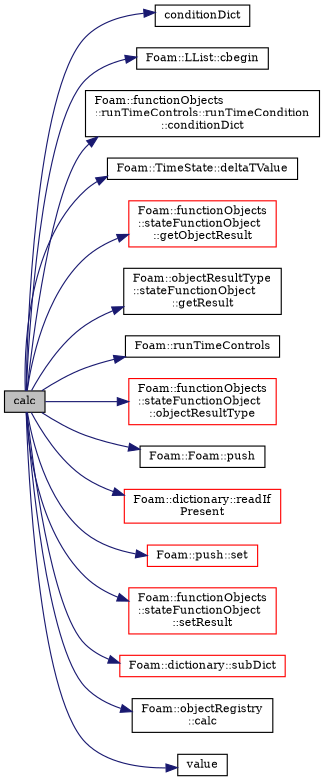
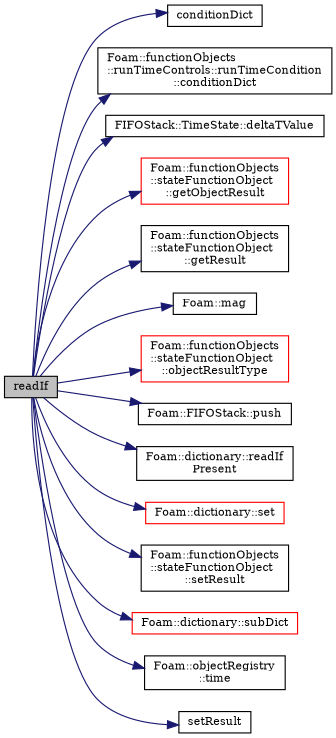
(202, 58) -> none
(202, 169) -> (215, 126)
(202, 291) -> (215, 249)
(202, 346) -> (215, 304)
(25, 402) -> (31, 387)
(202, 457) -> (215, 414)
(202, 506) -> (215, 464)
(202, 556) -> (215, 513)
(202, 611) -> (215, 568)
(202, 716) -> (215, 673)
(202, 765) -> (215, 722)
